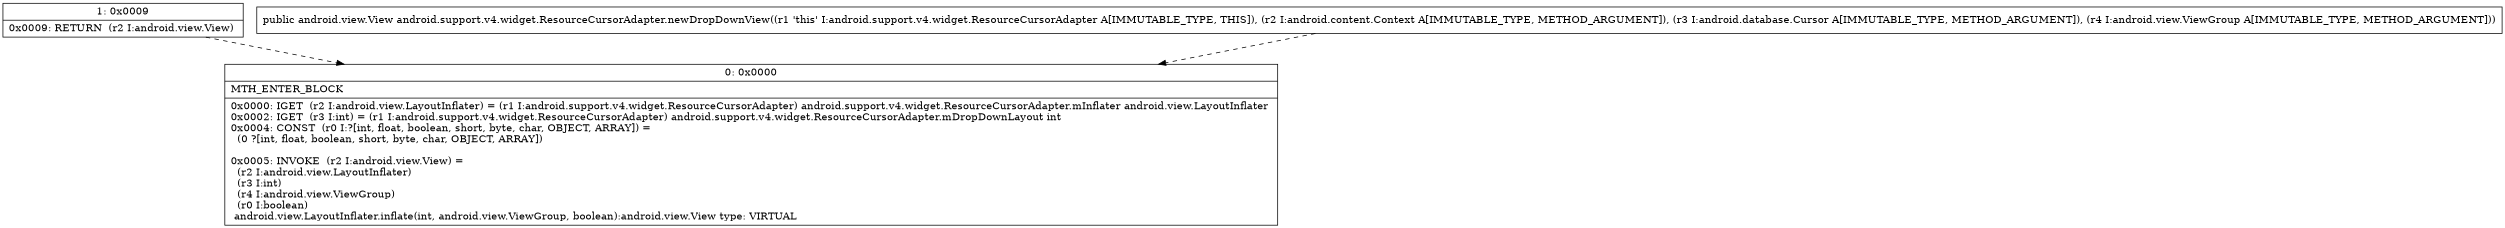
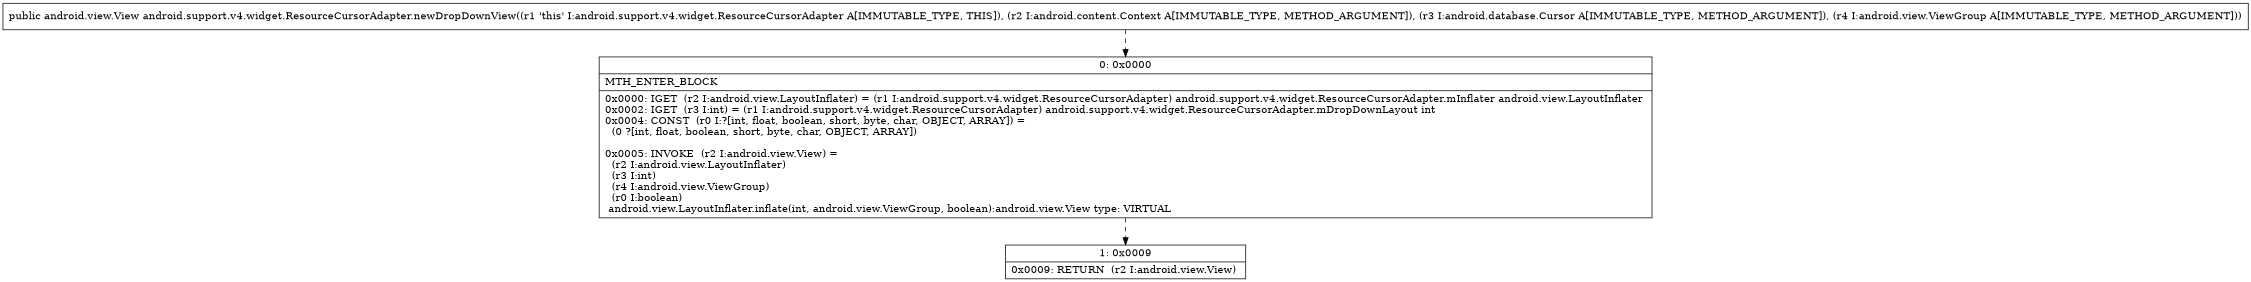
(271, 50) -> (1126, 228)
